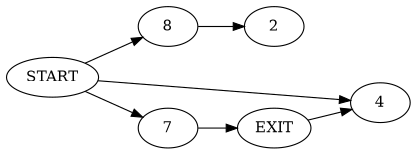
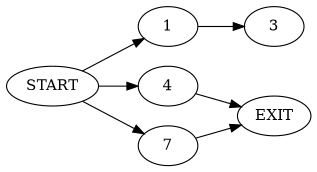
(168, 26) -> (168, 26)
(274, 26) -> (274, 26)
(324, 116) -> (213, 99)
